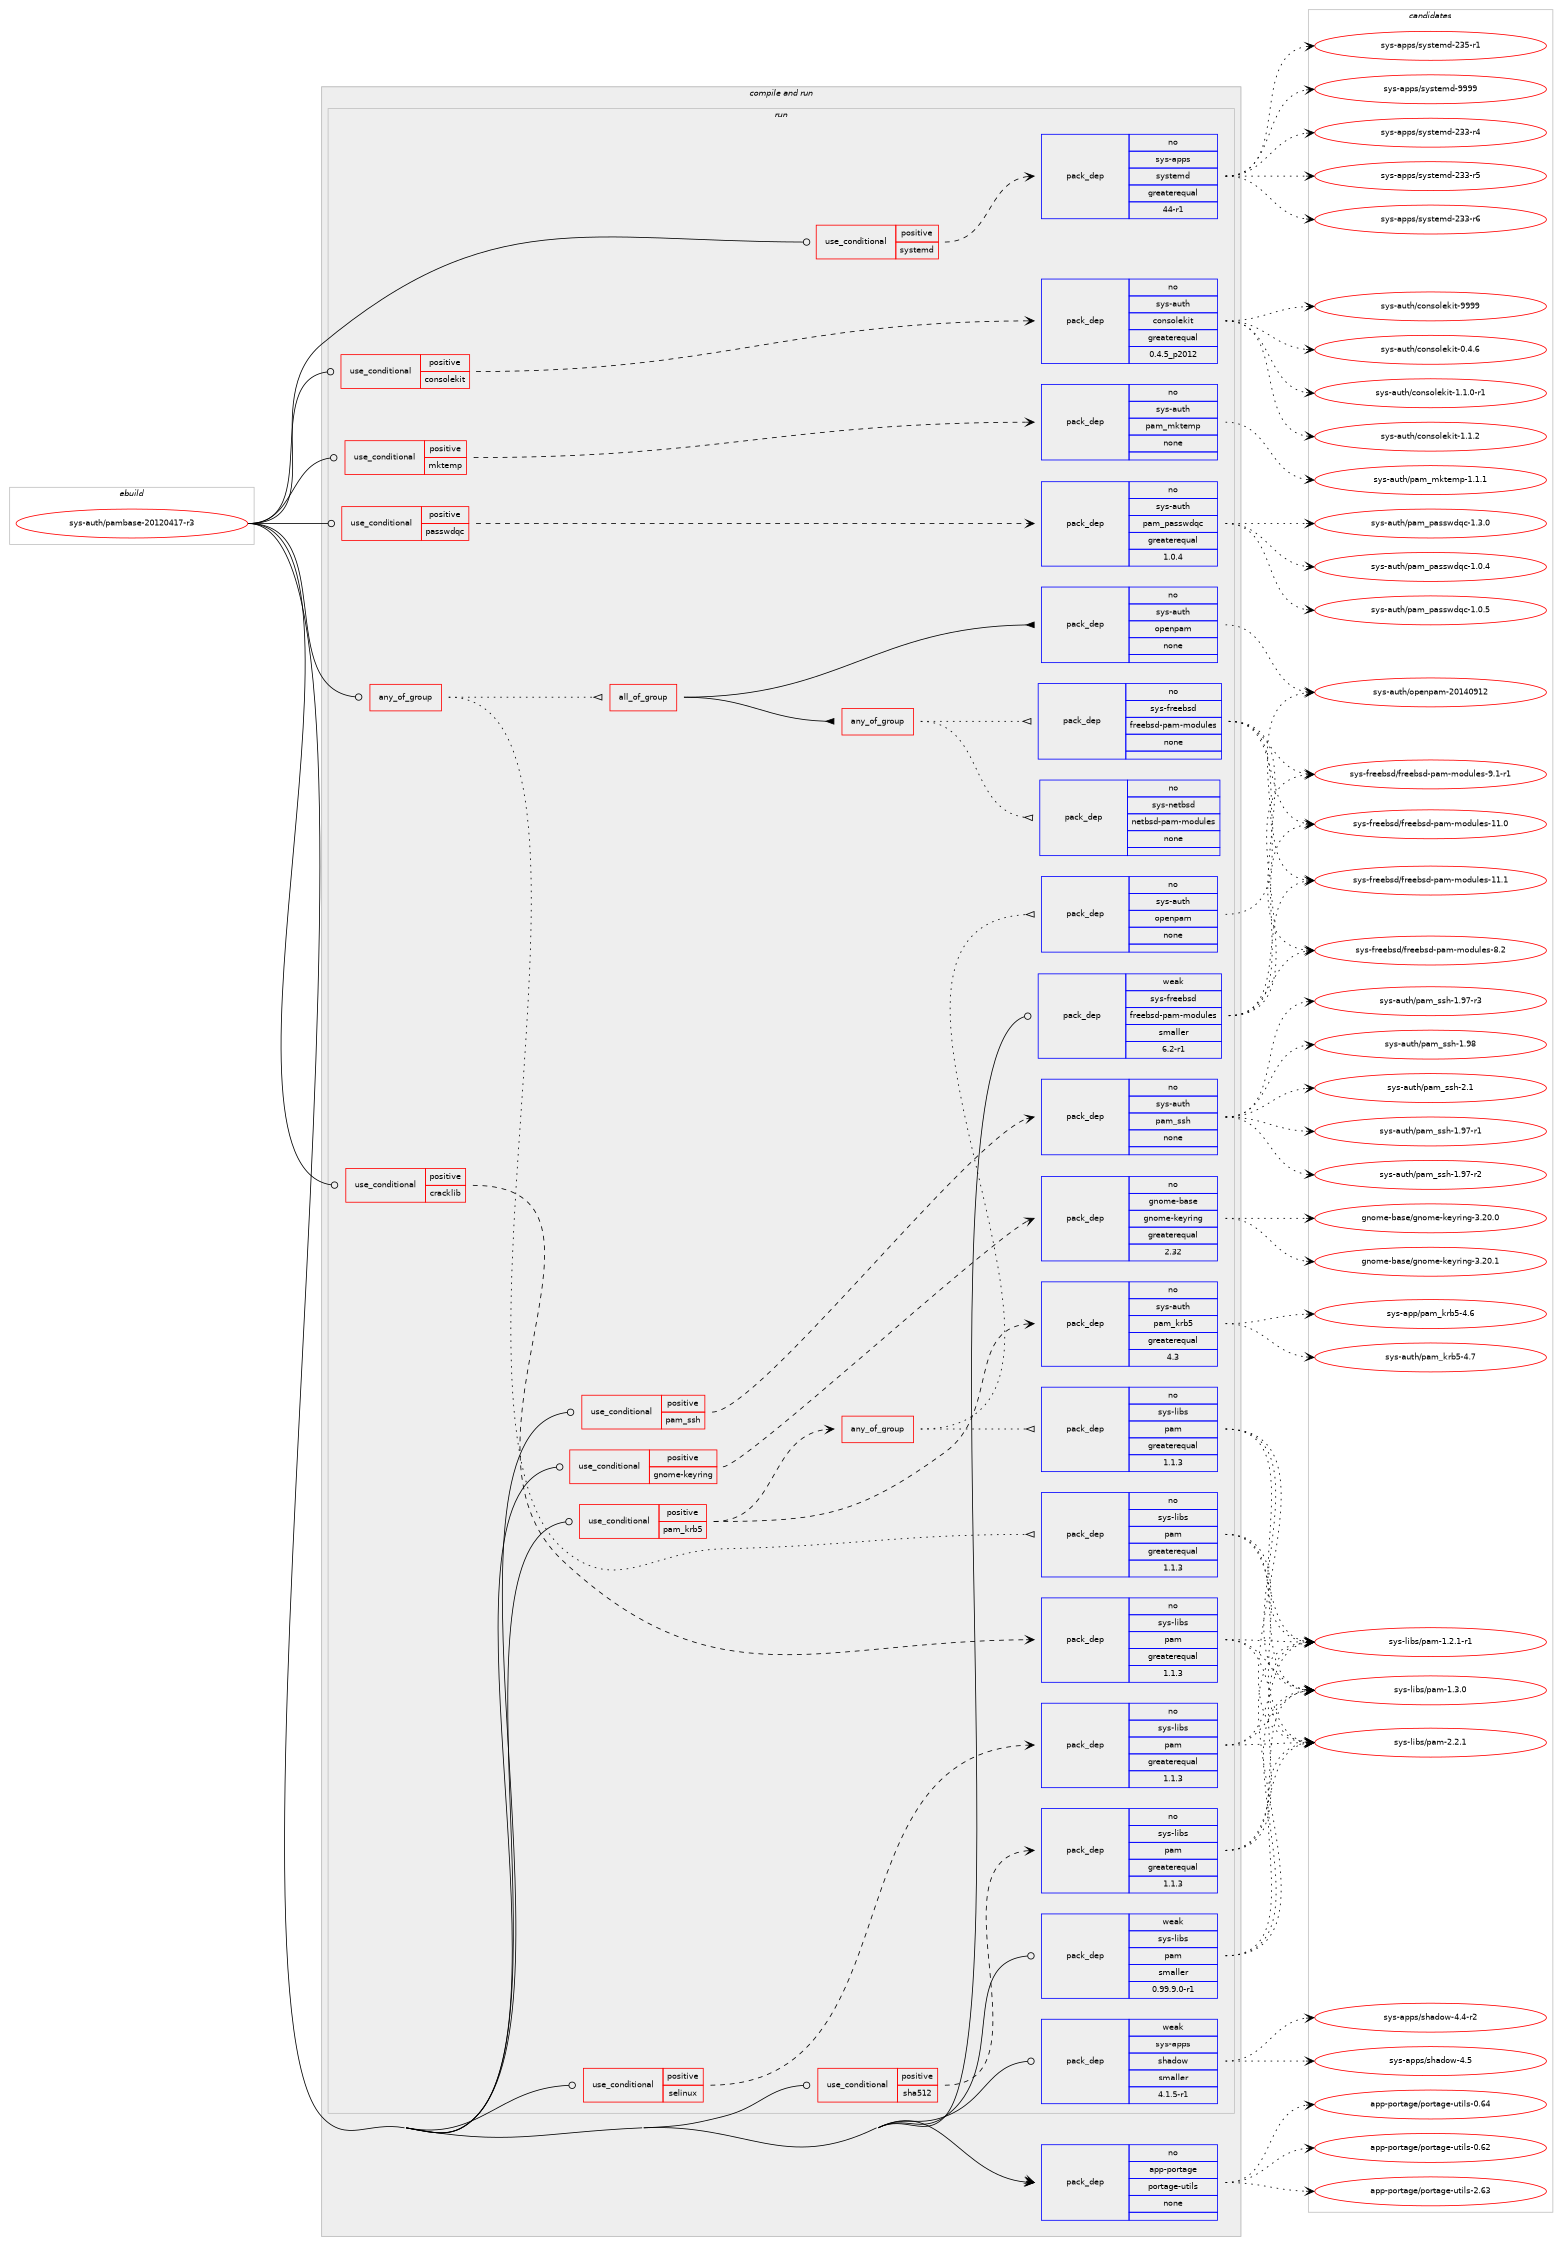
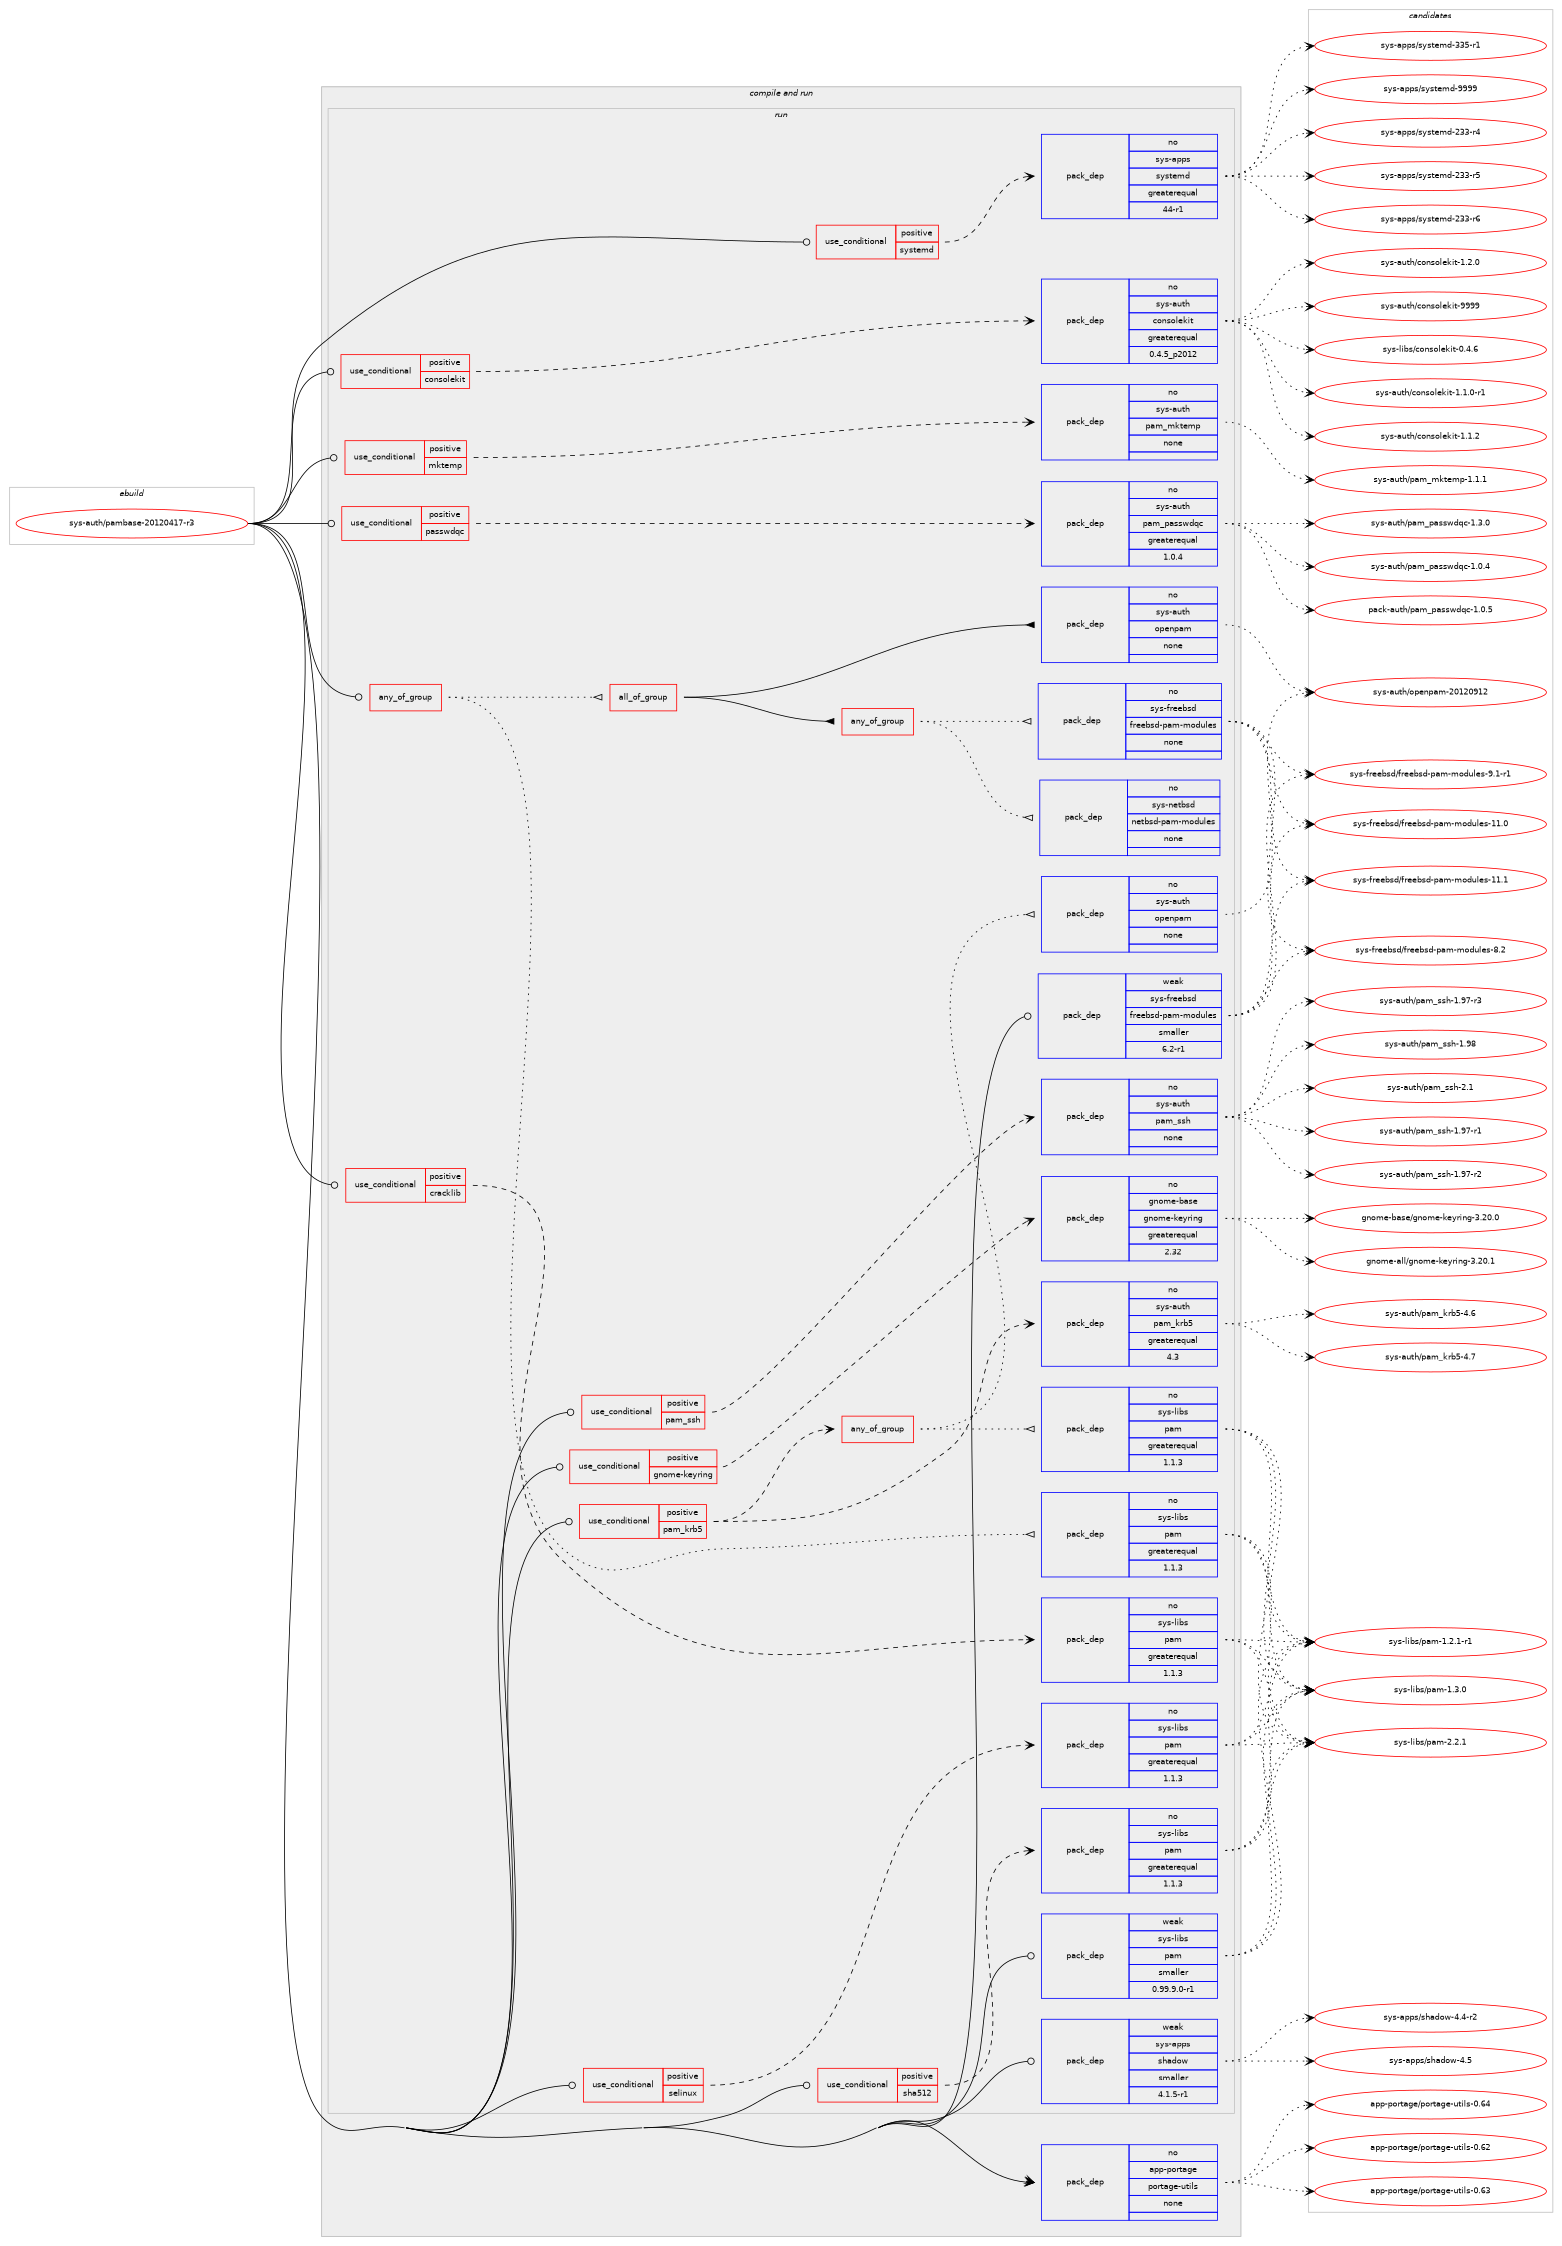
(1431, 46) -> (1431, 46)
none -> (1431, 263)
(1431, 350) -> (1431, 350)
(1431, 610) -> (1431, 610)
(1431, 692) -> (1431, 692)
(1431, 1262) -> (1431, 1262)
(1431, 1314) -> (1431, 1314)
(1431, 2191) -> (1431, 2191)
